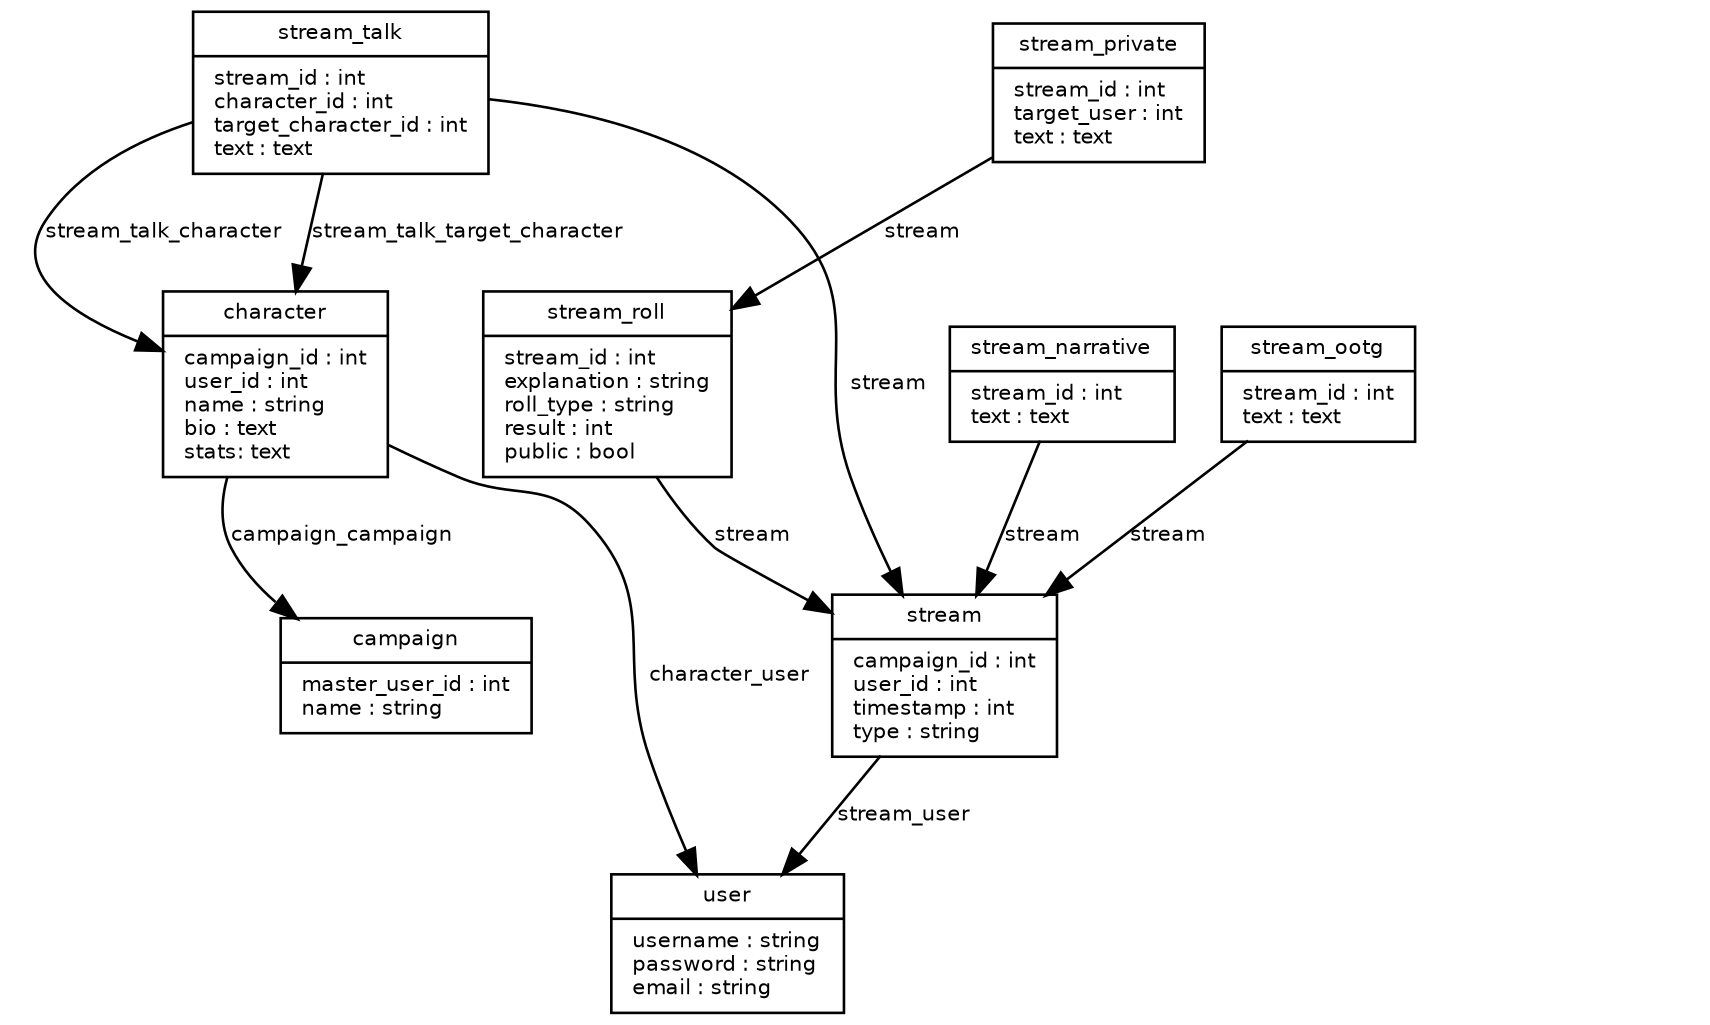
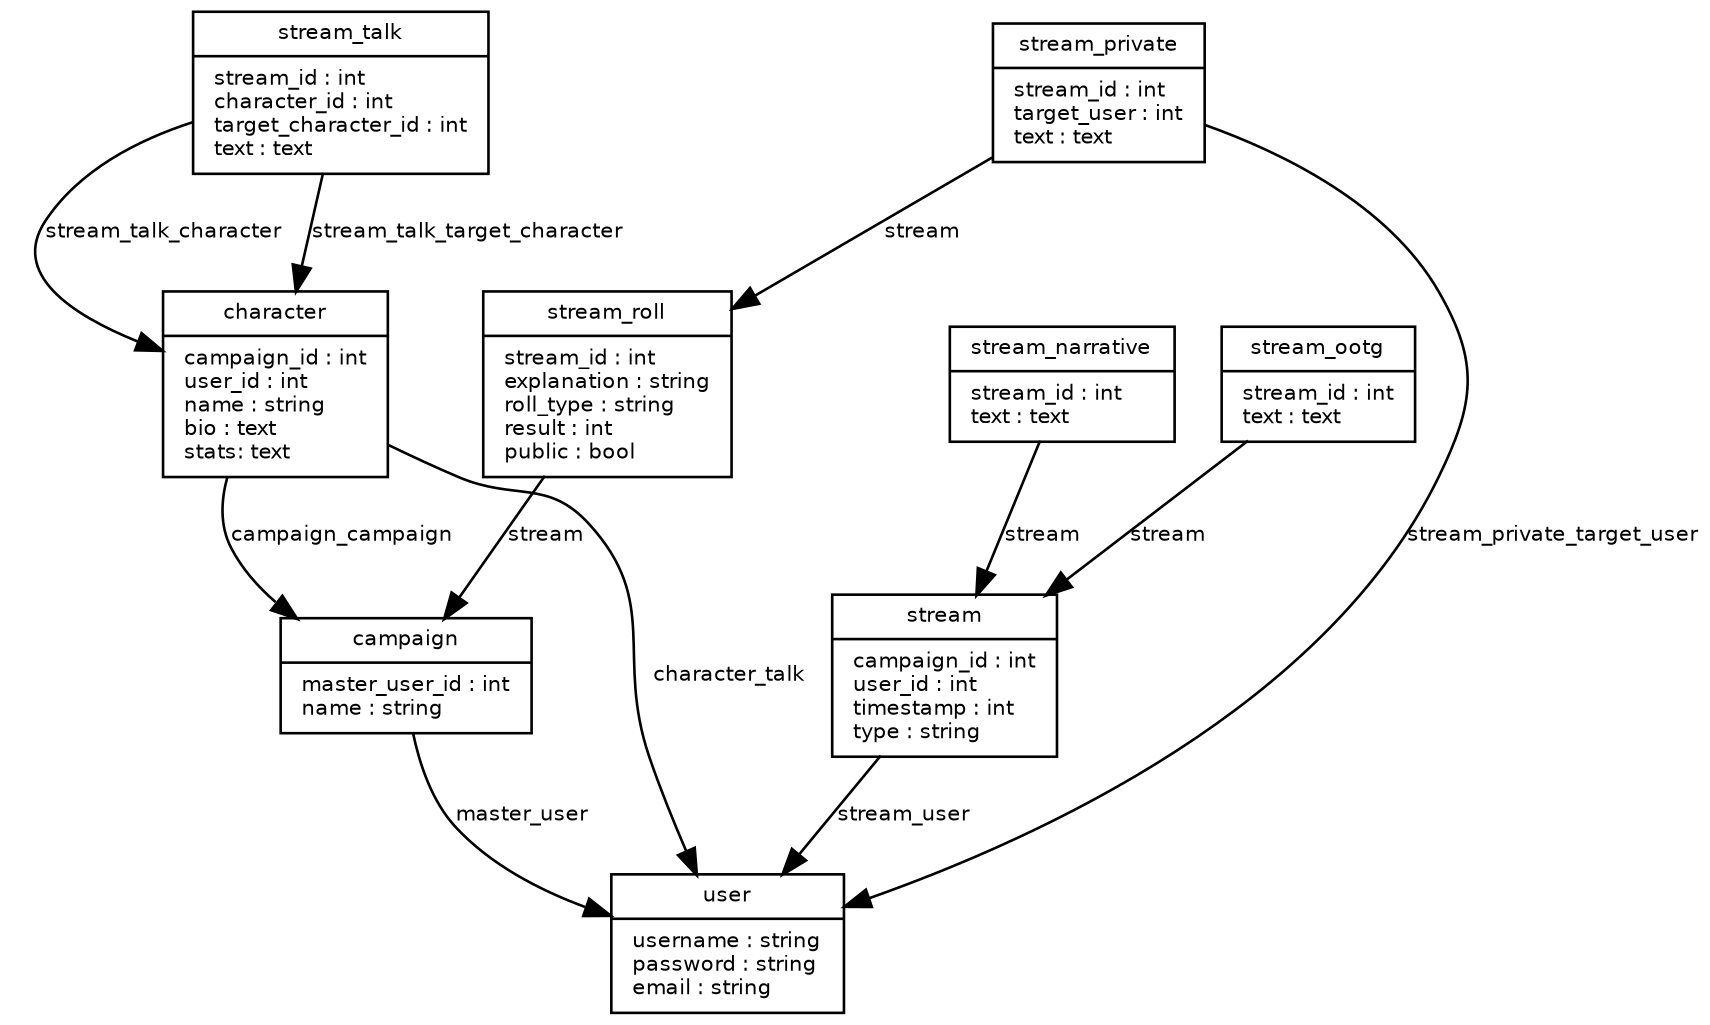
(803, 237) -> none
(721, 552) -> (502, 536)
none -> (1374, 576)
(729, 676) -> (729, 676)
none -> (473, 844)
